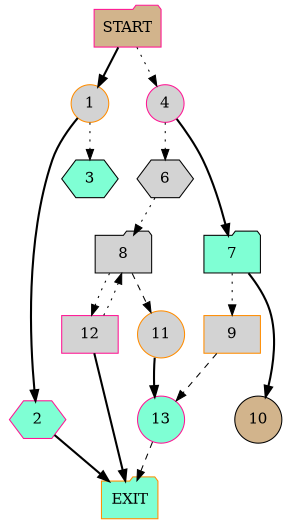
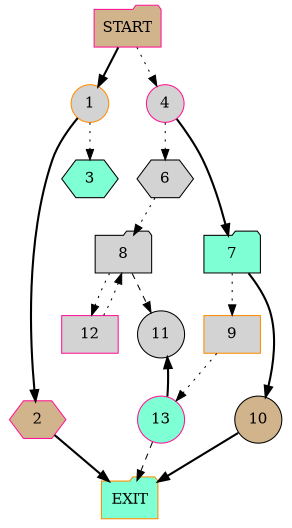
(161, 334) -> (161, 334)
(154, 372) -> (168, 382)
(200, 373) -> (200, 373)
(108, 412) -> (203, 454)
(38, 420) -> (38, 420)
